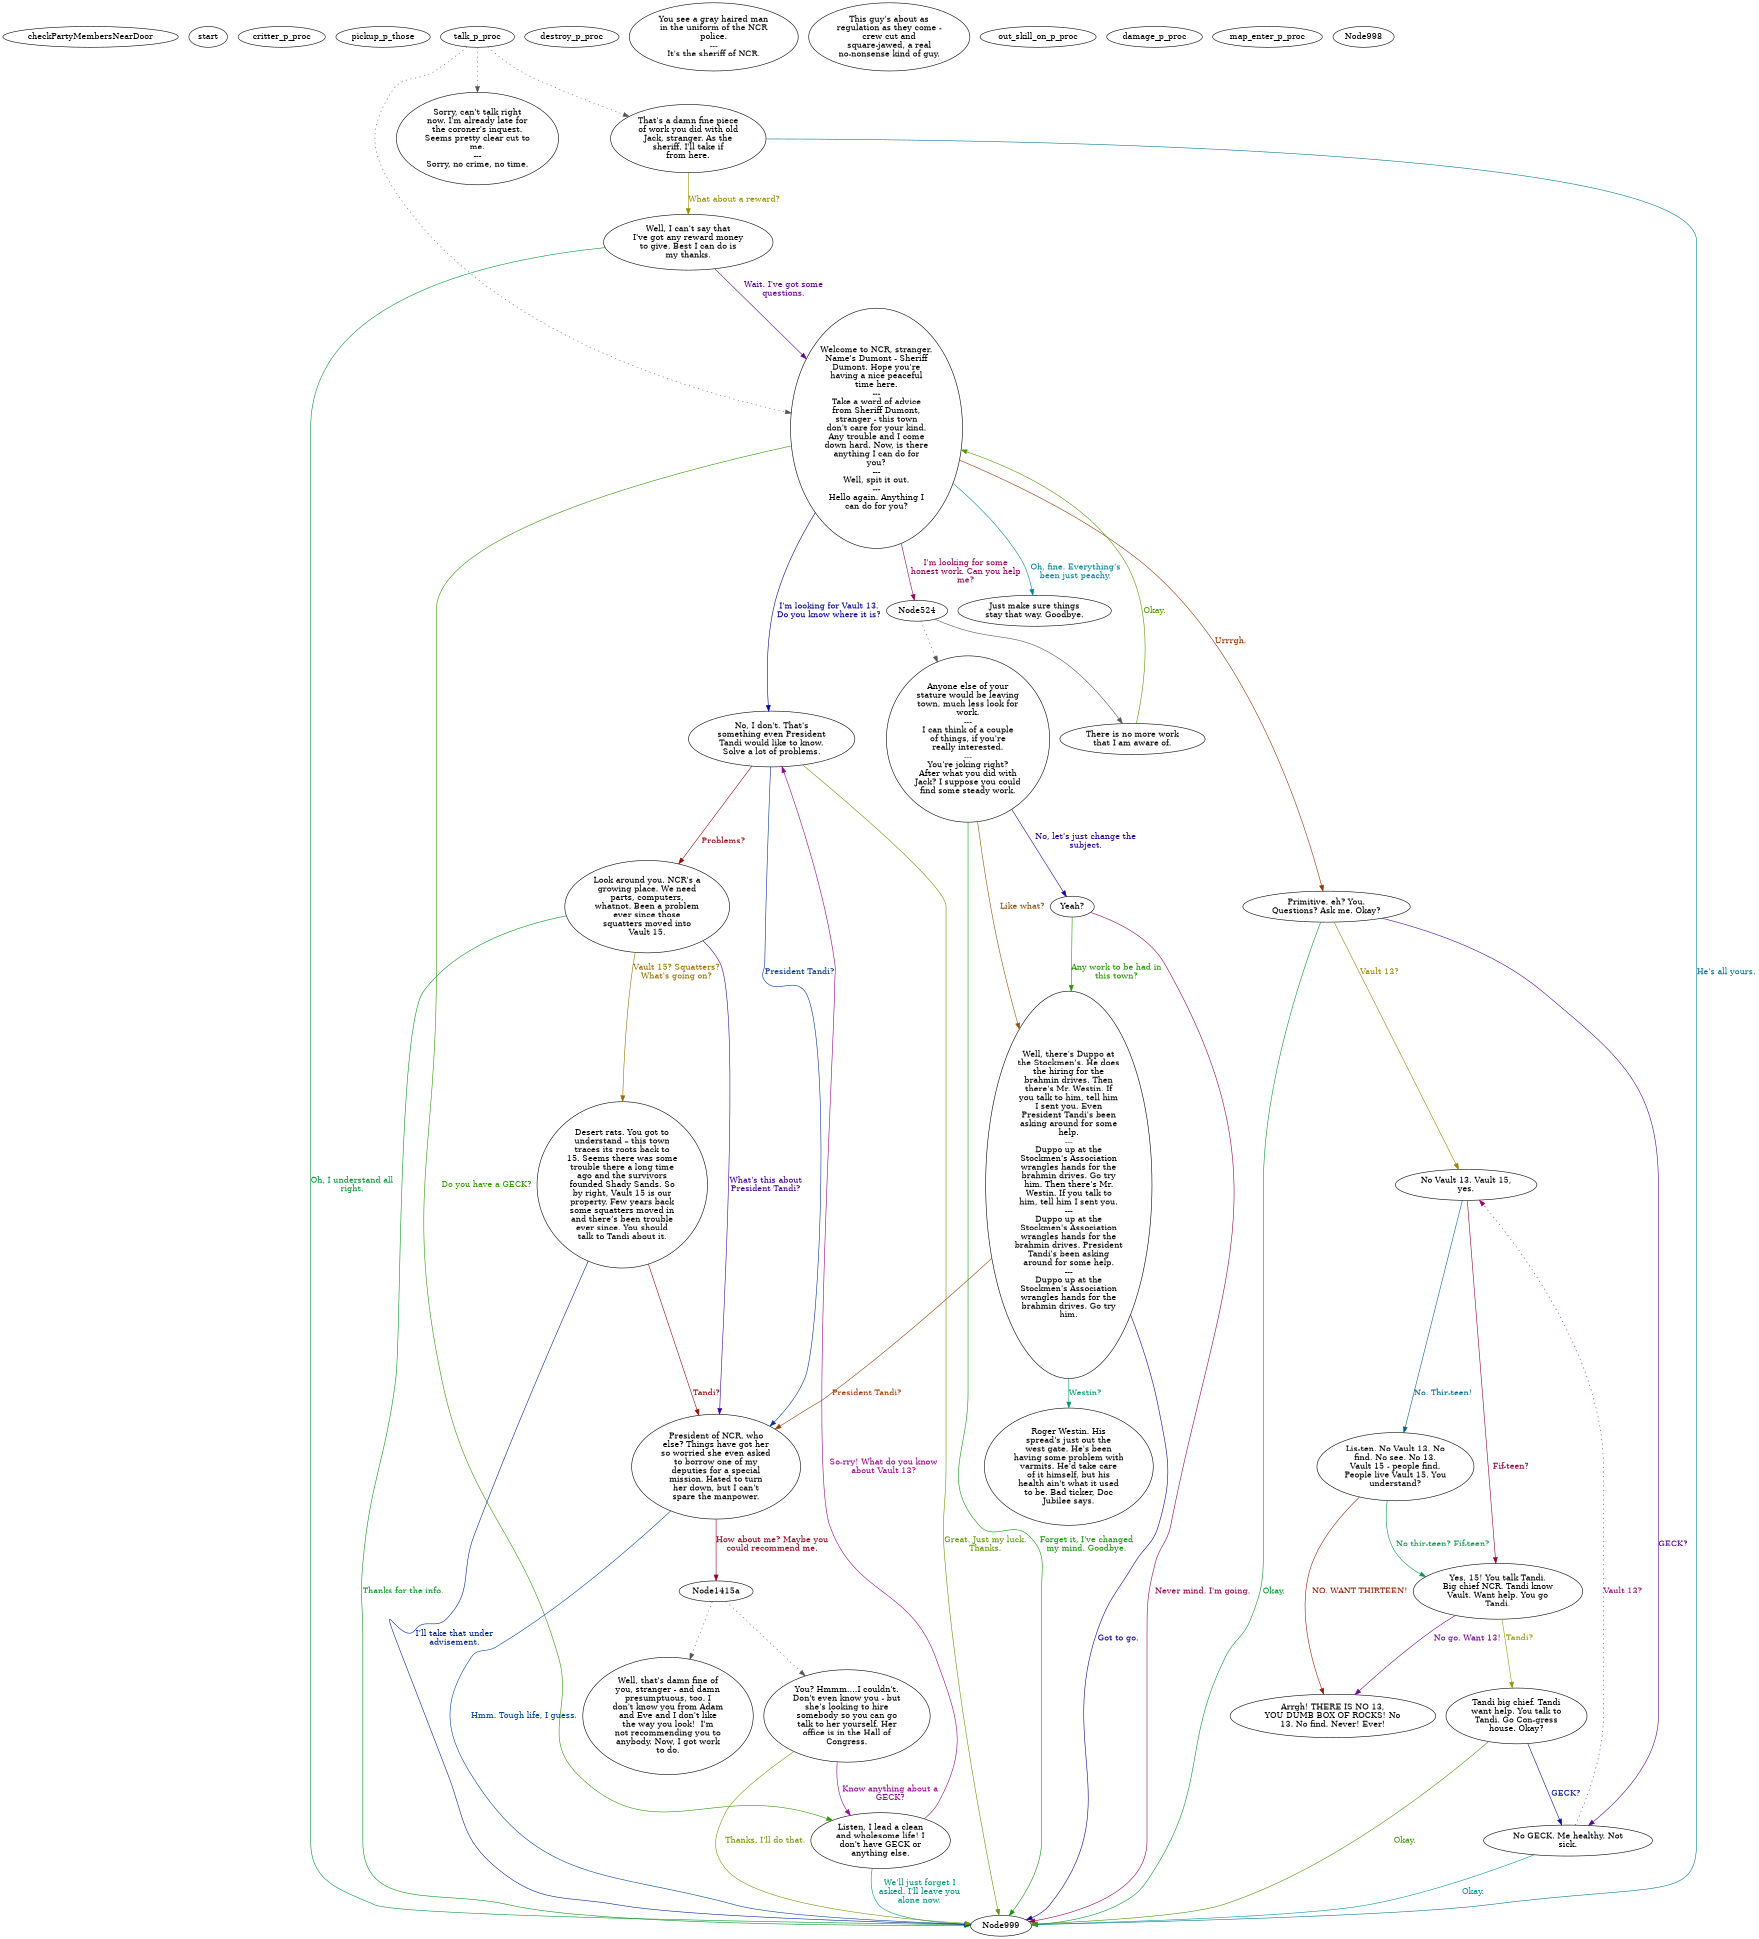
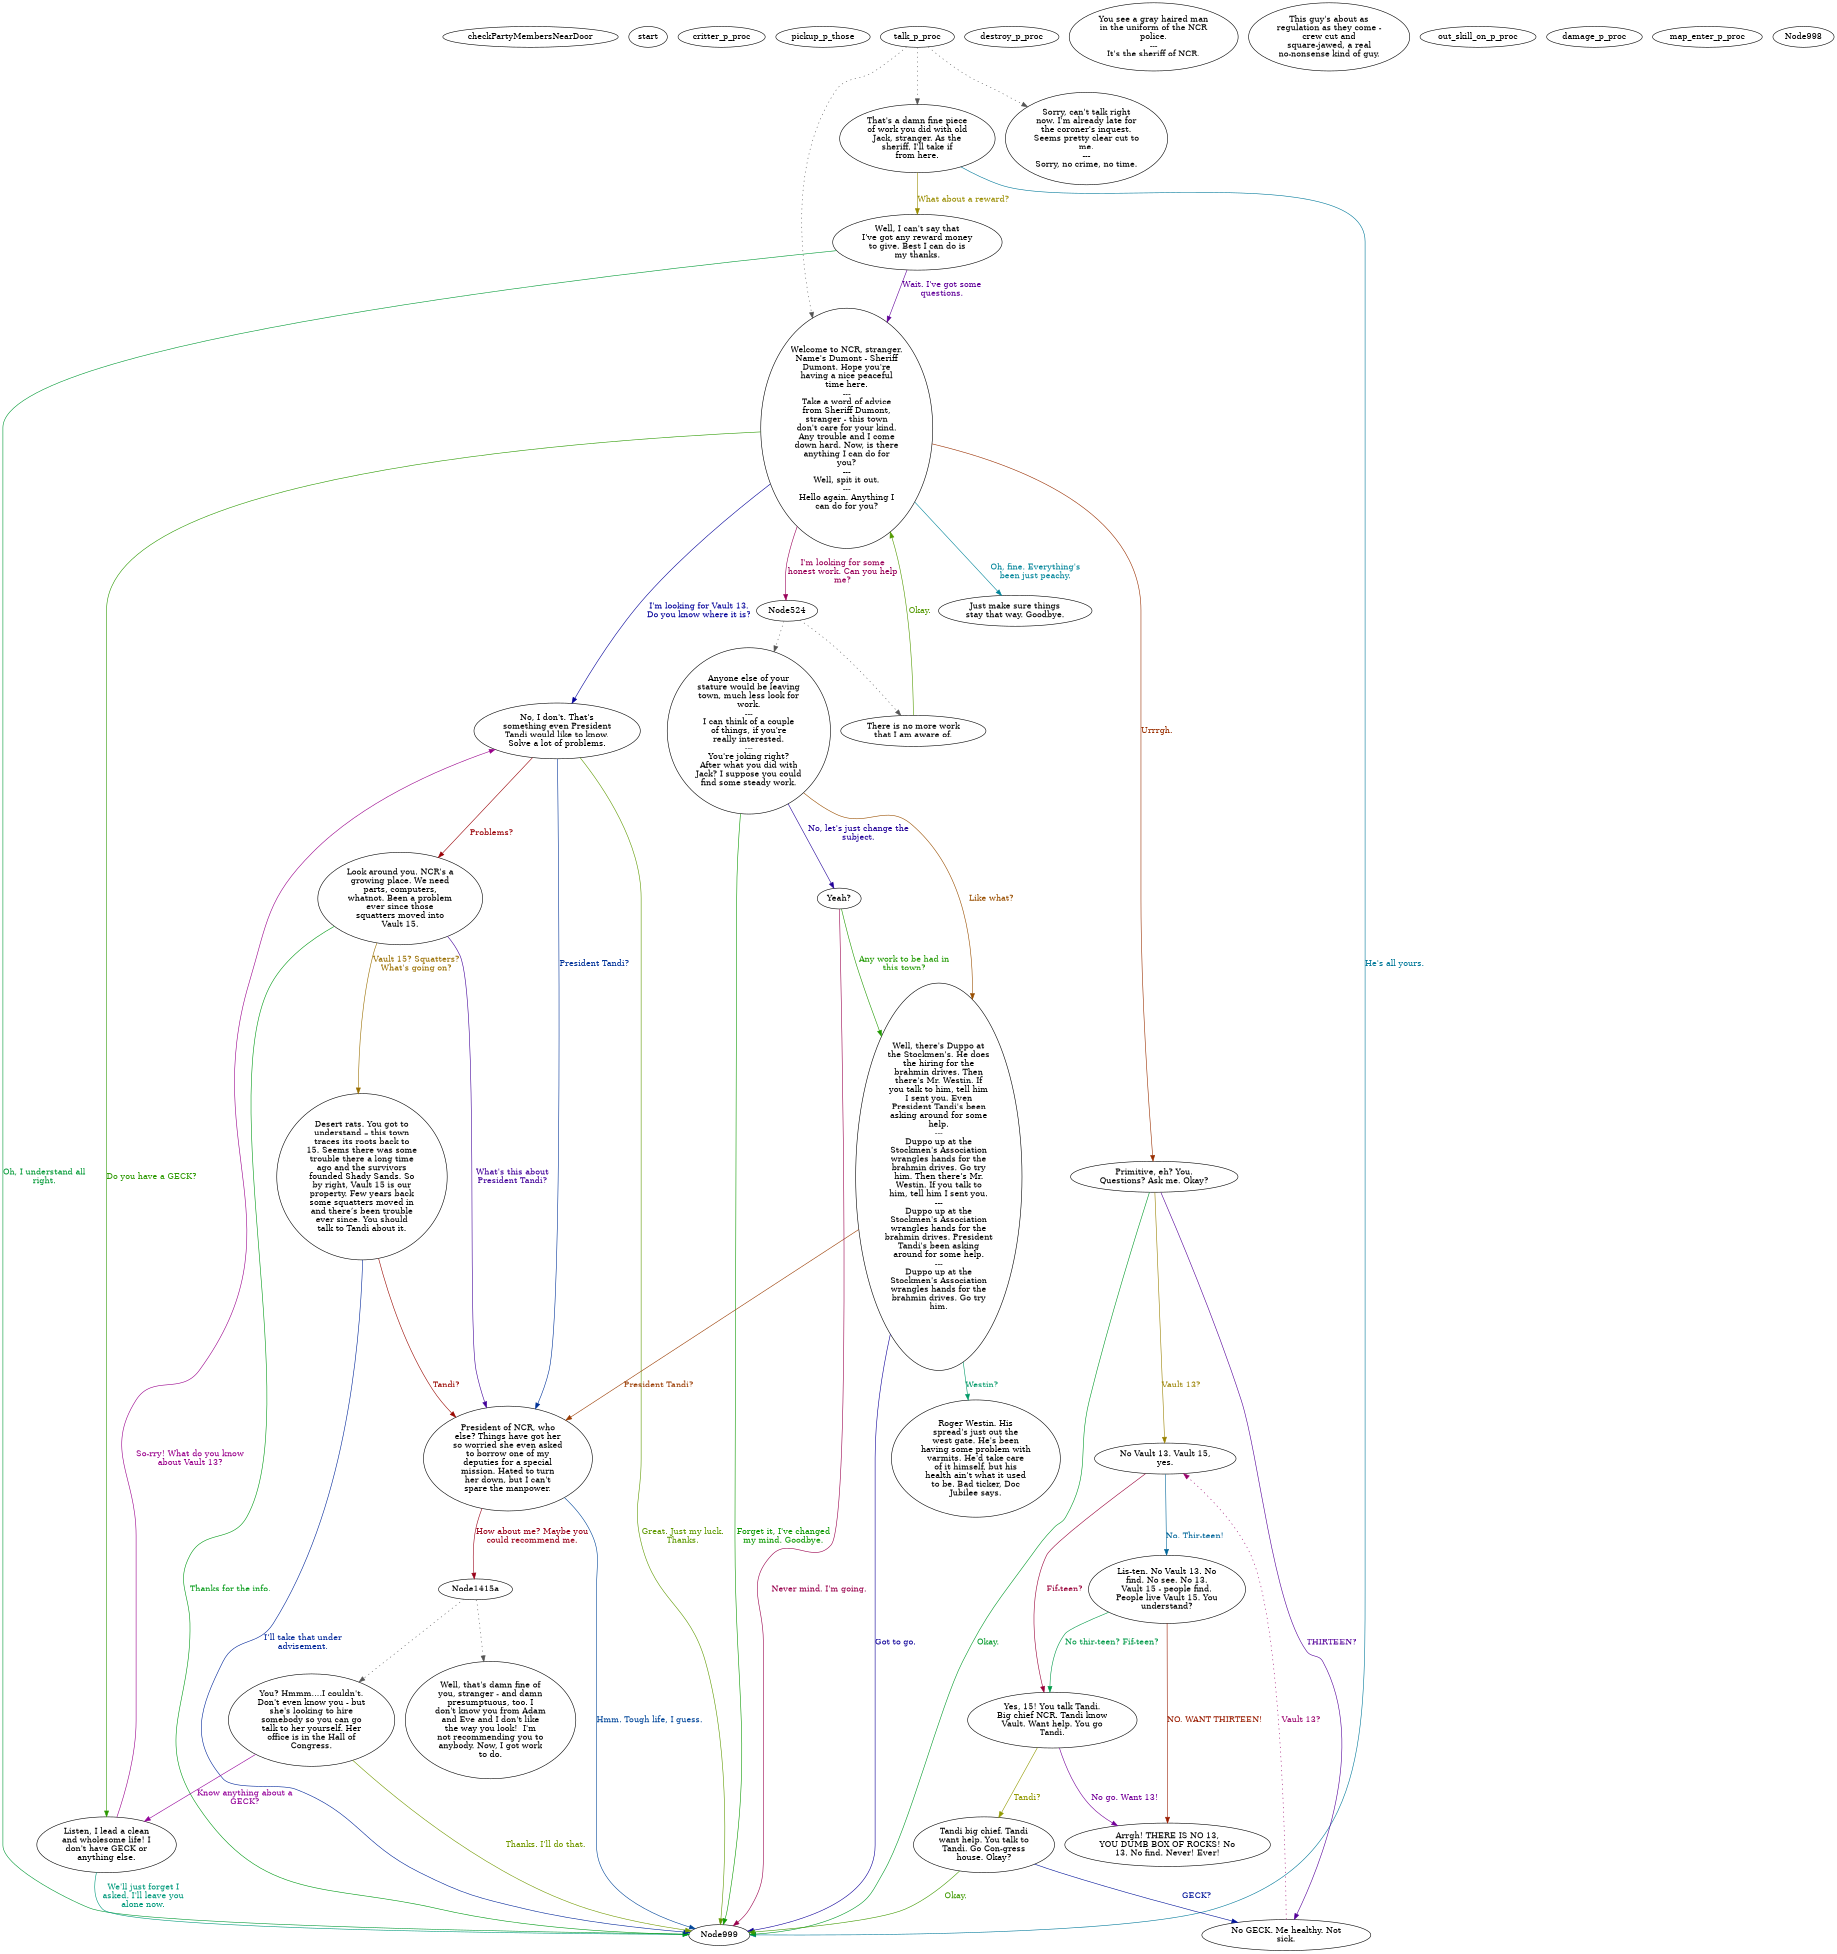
(1039, 647) -> (851, 663)
(1673, 1544) -> (1332, 1642)
(1290, 1913) -> none
